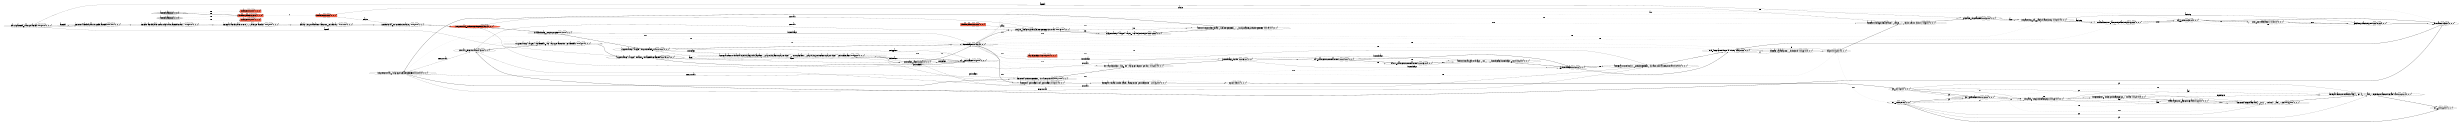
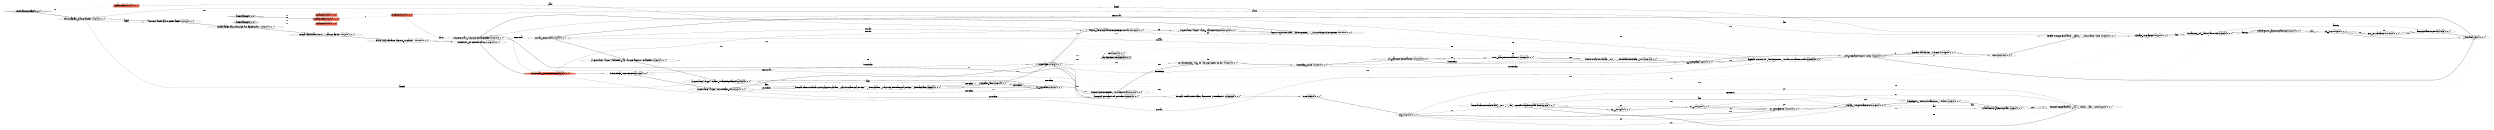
none -> (28, 12)
none -> (1117, 54)
(1043, 56) -> (1117, 58)
(1852, 88) -> (1748, 113)
